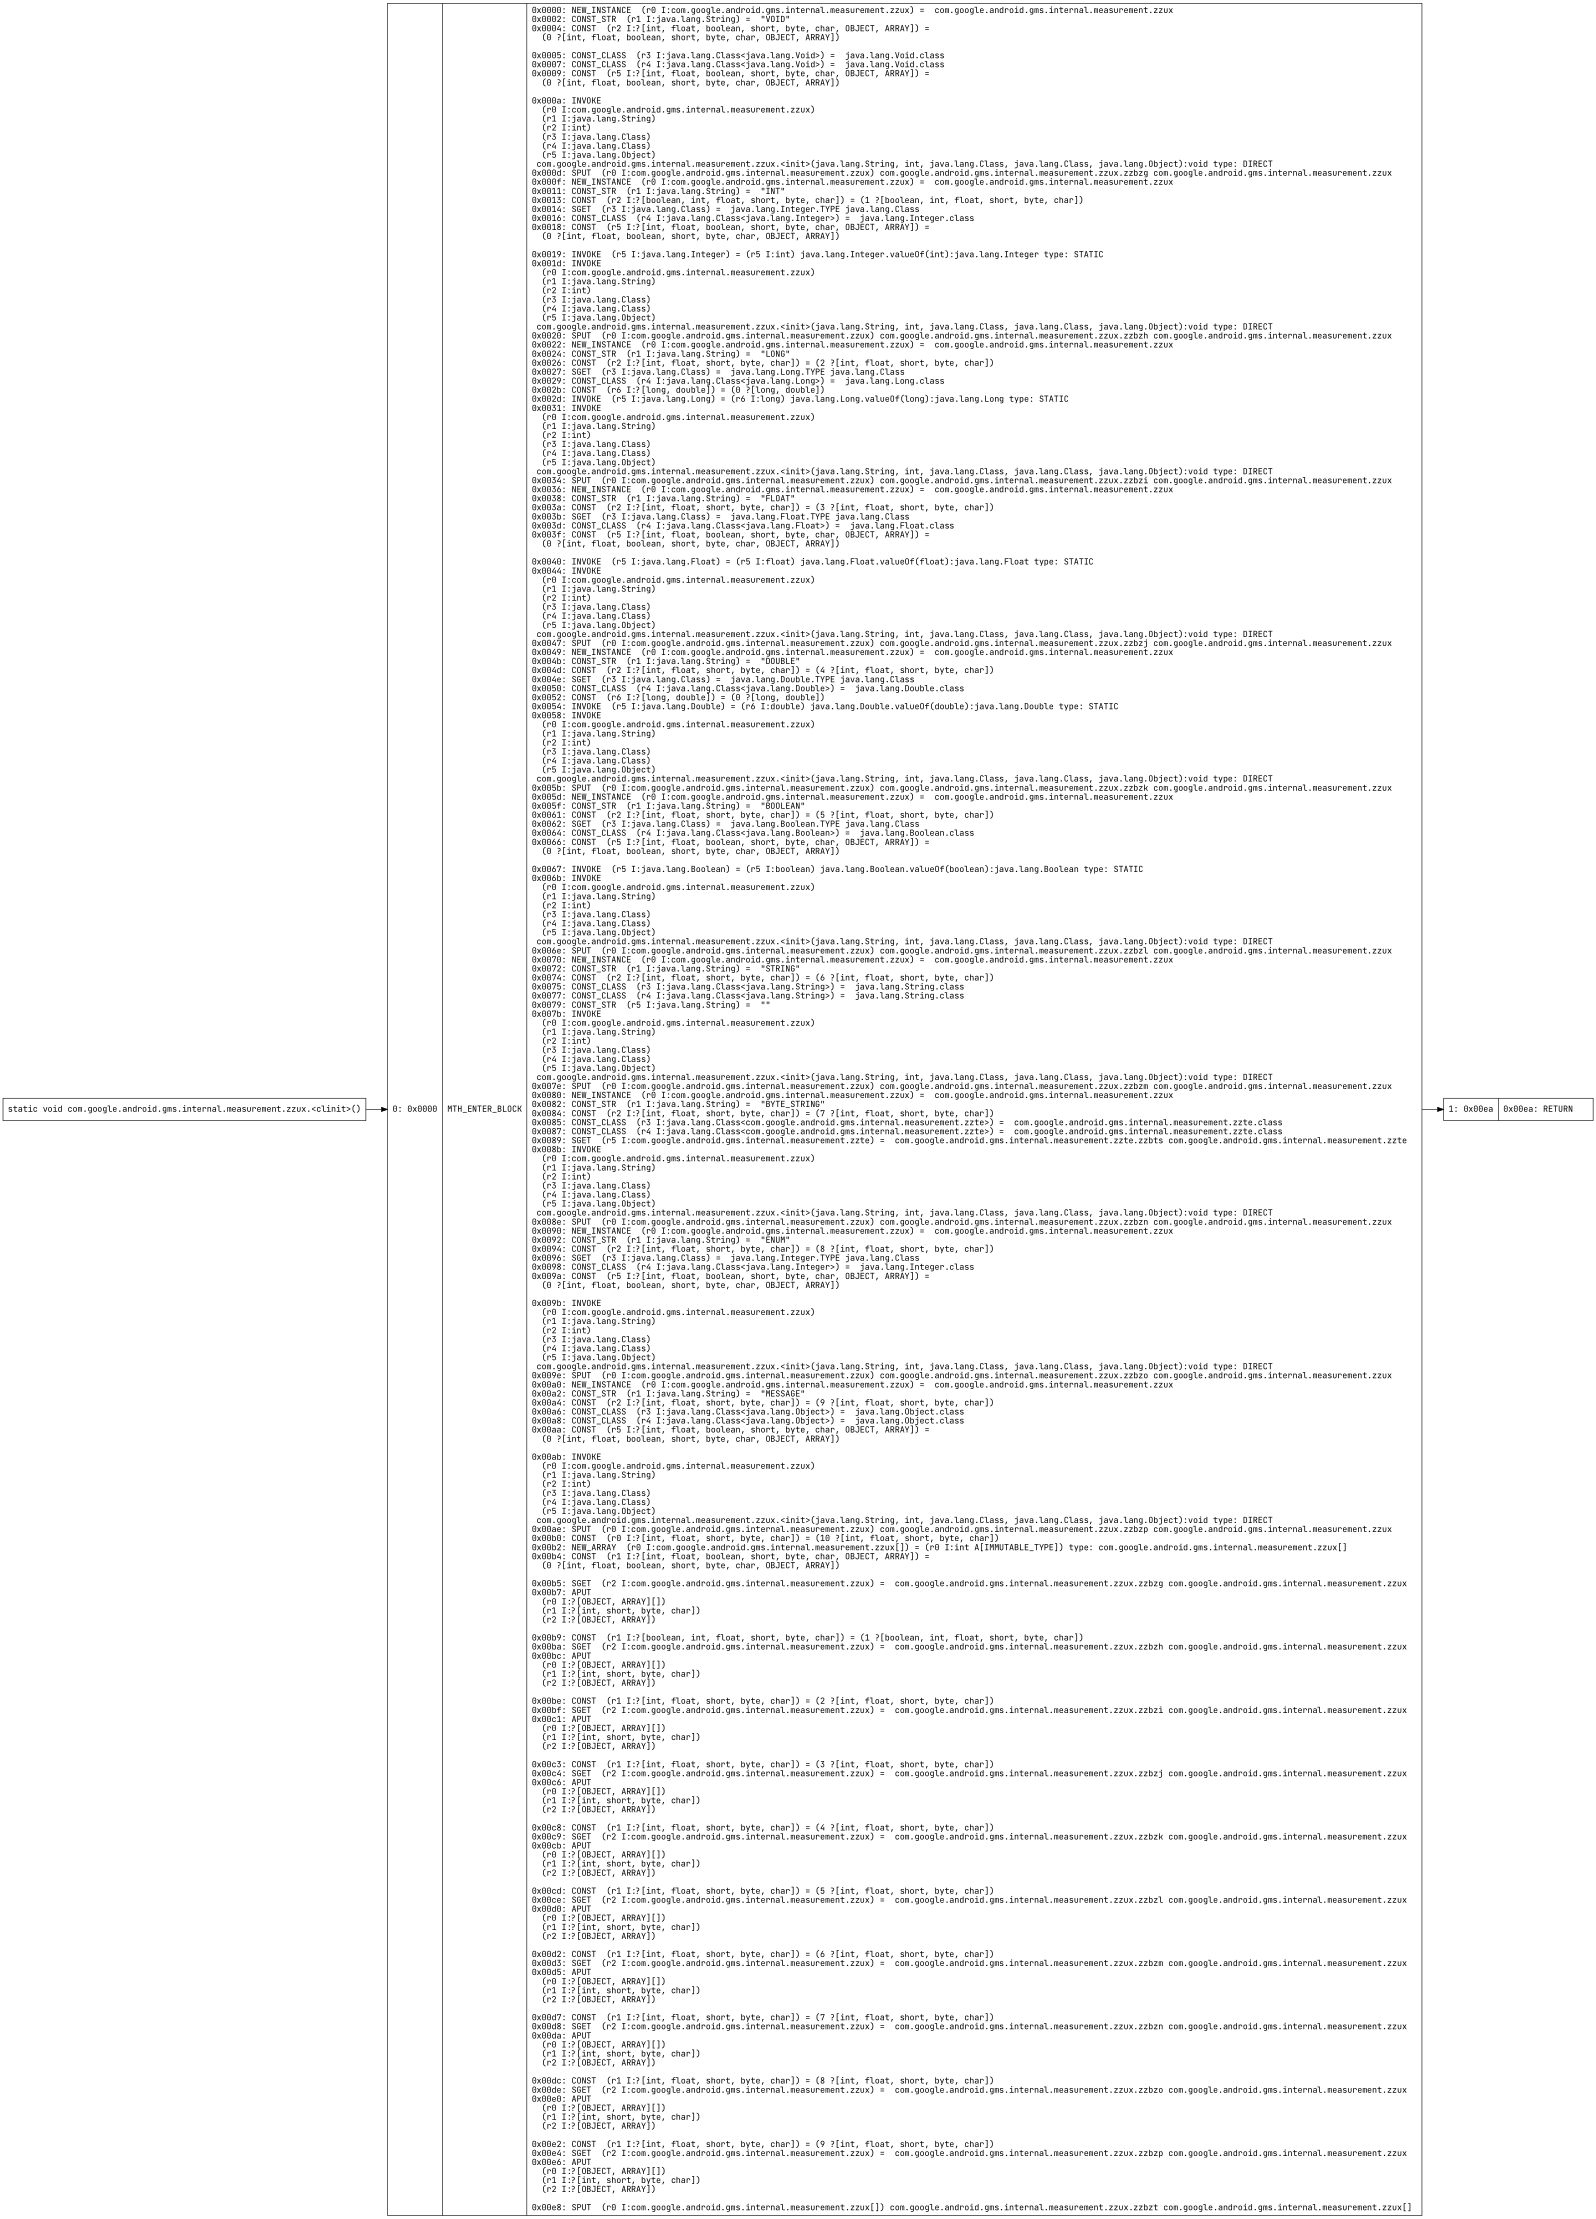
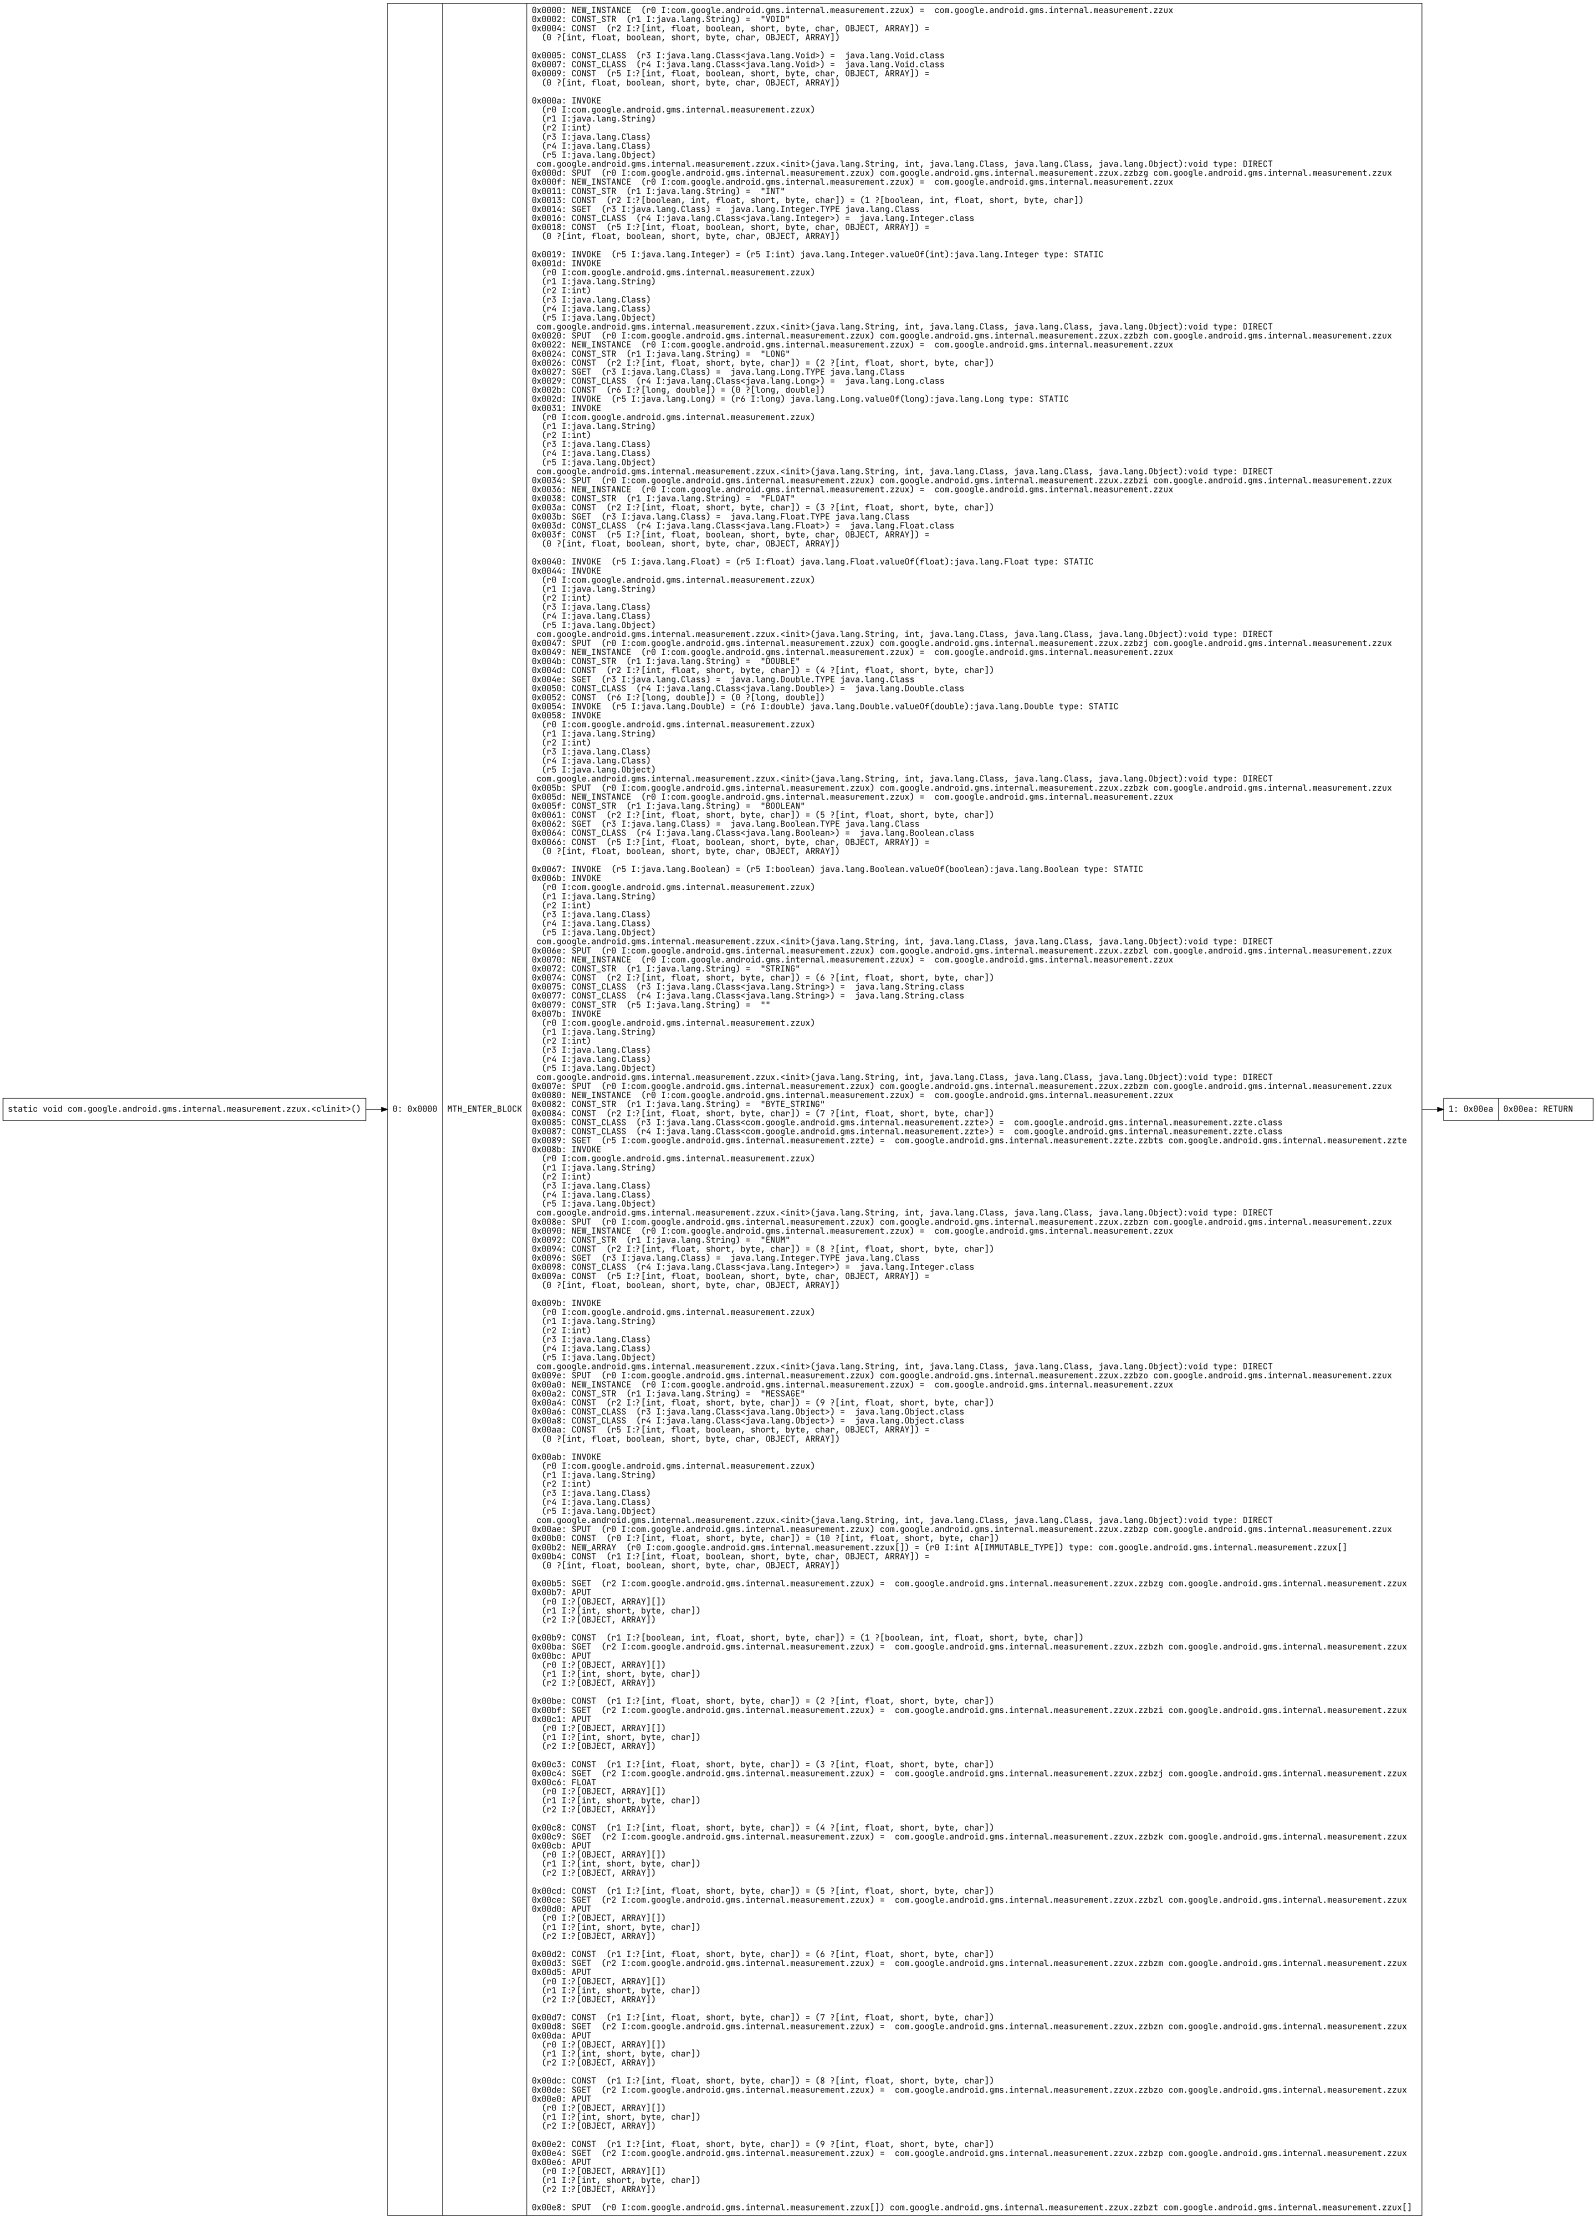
(567, 1783) -> (569, 1783)
